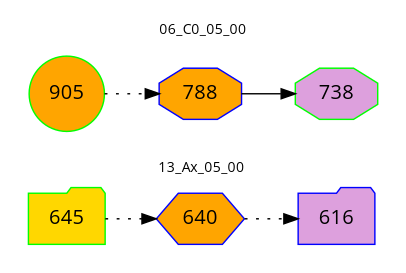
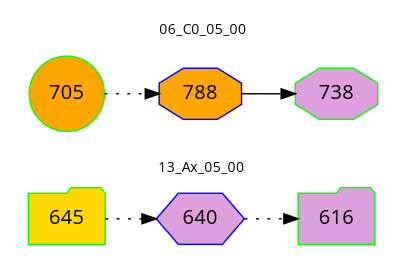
(67, 94) -> (67, 94)
(200, 219) -> (200, 219)
(337, 219) -> (337, 219)
